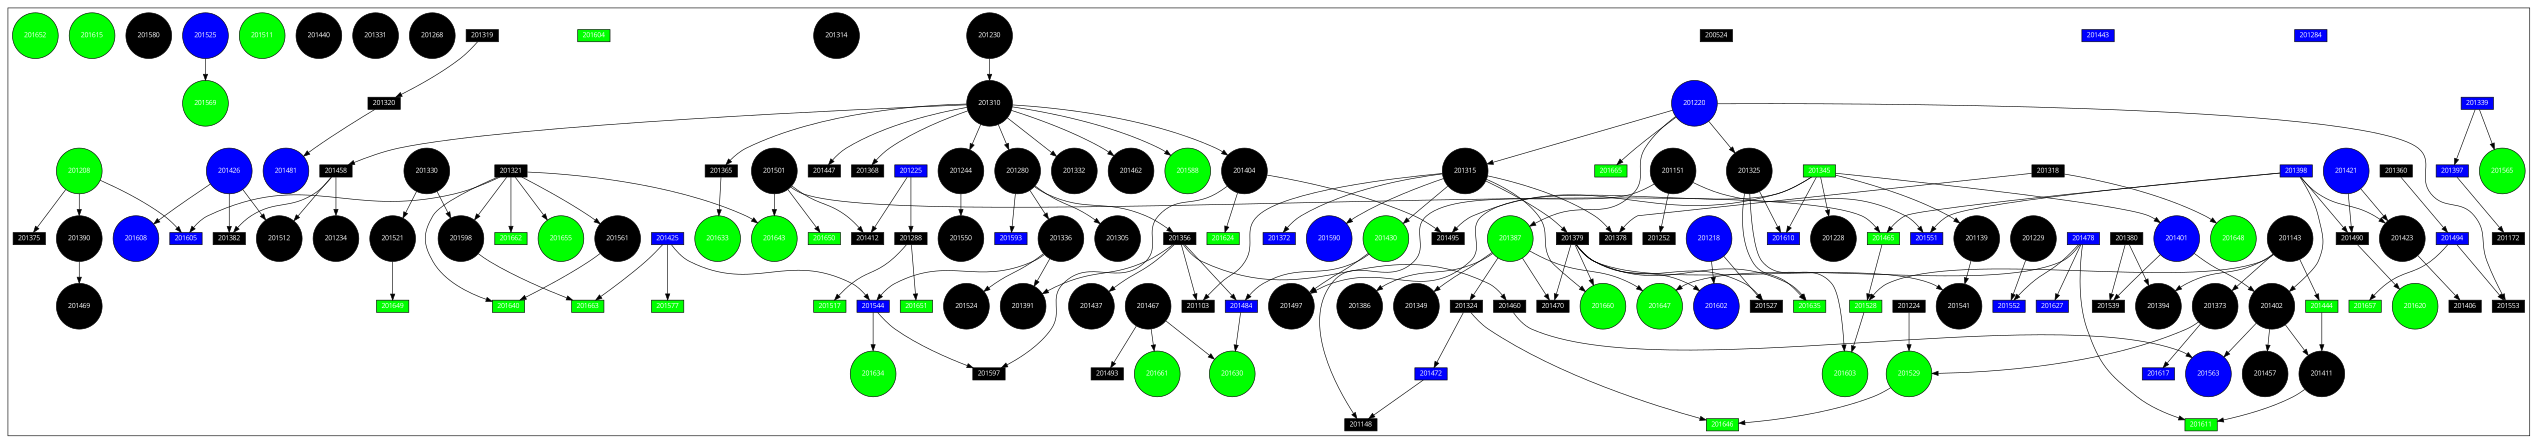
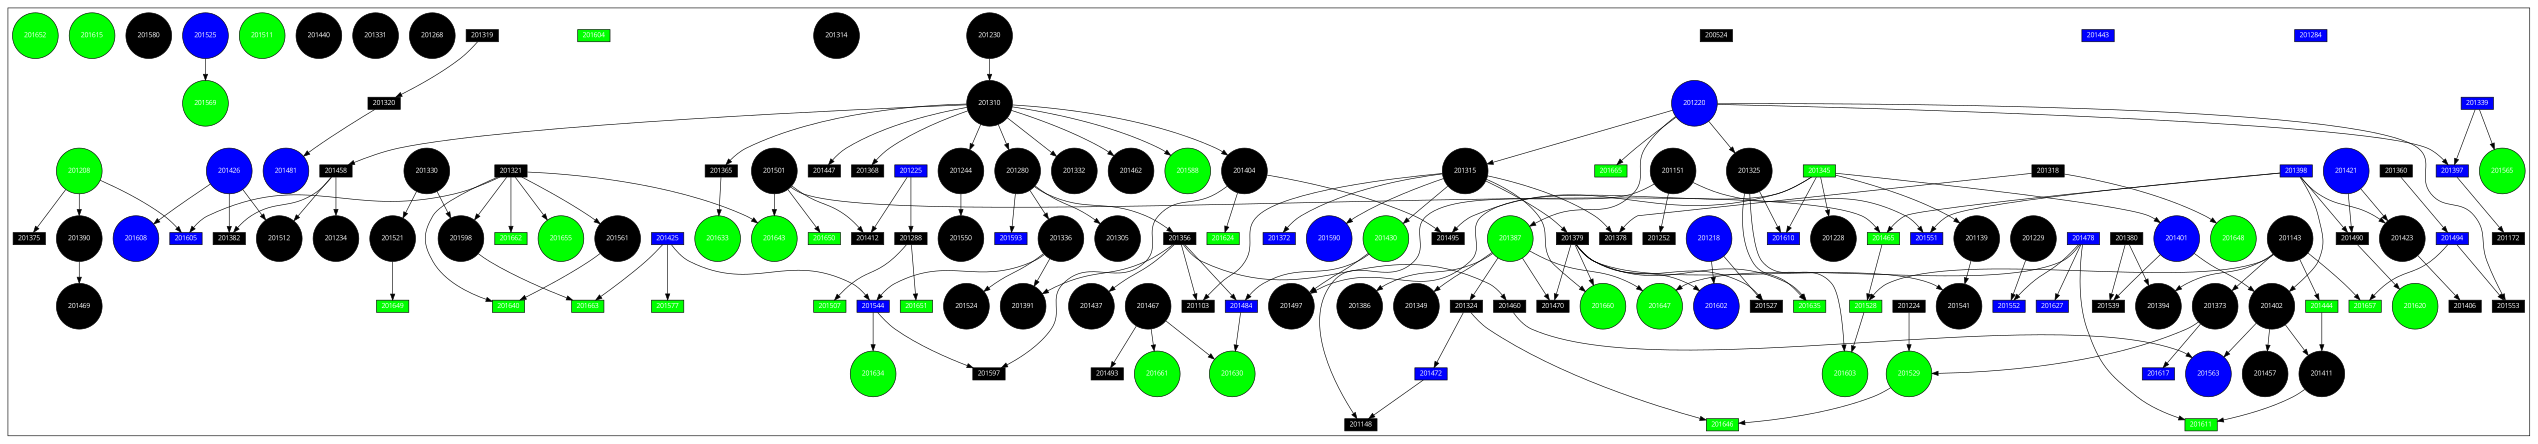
none -> (2083, 117)
none -> (2333, 273)
(830, 306) -> (830, 306)
